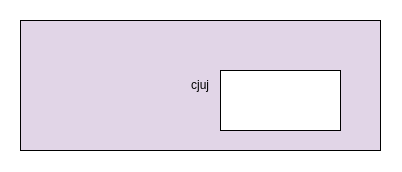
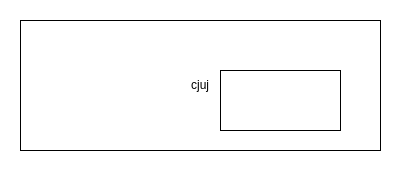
(201, 86) -> (201, 86)
